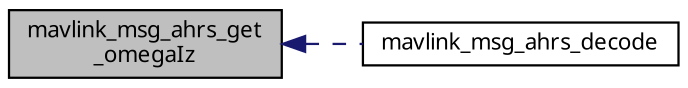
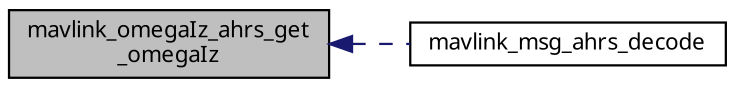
(145, 44) -> (169, 44)
